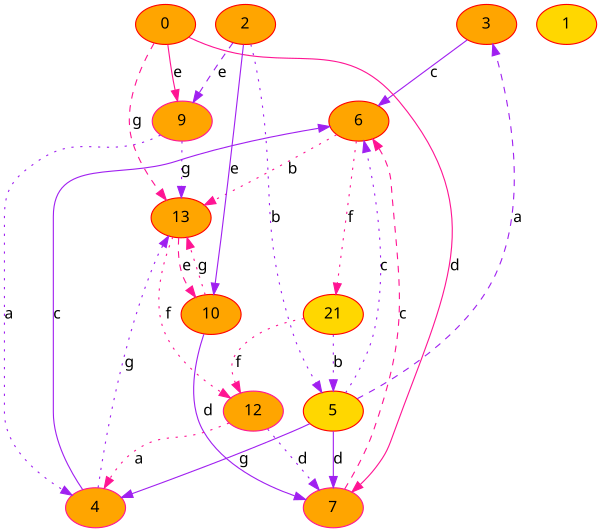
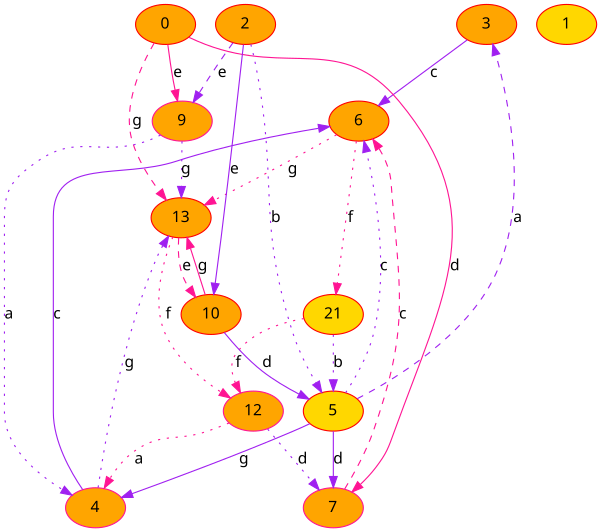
(293, 169) -> (293, 169)
(198, 272) -> (198, 272)
(210, 442) -> (258, 368)
